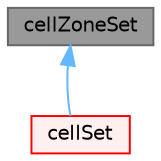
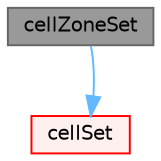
(68, 91) -> (94, 71)
